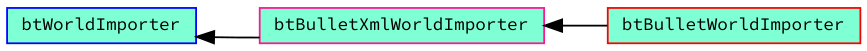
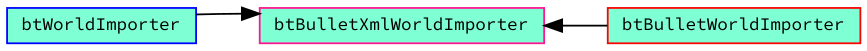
(237, 37) -> (219, 14)
